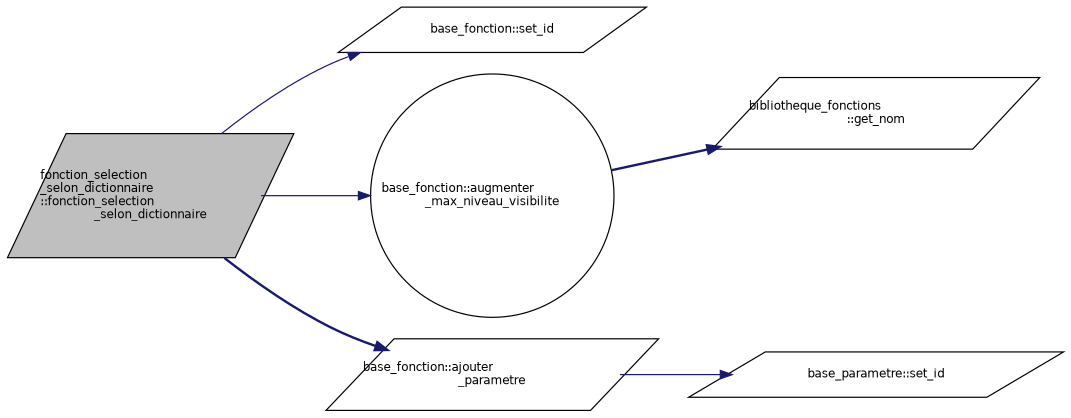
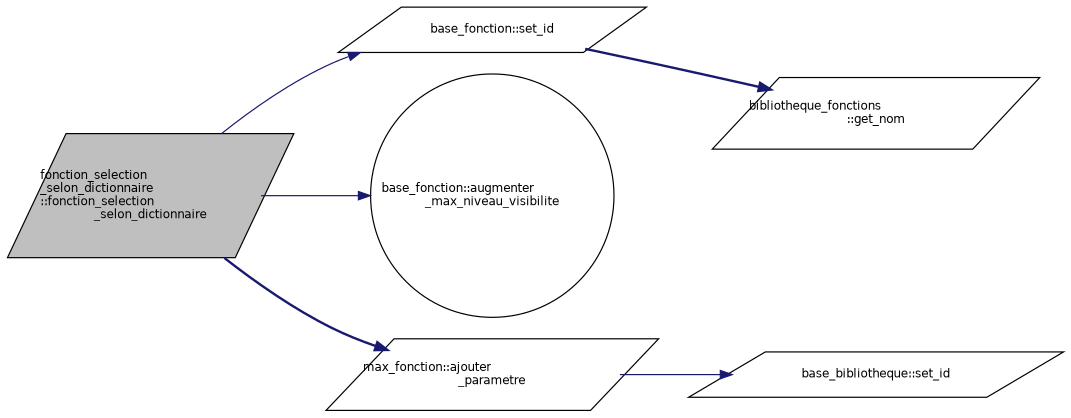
(660, 160) -> (672, 68)
(492, 375) -> (492, 375)
(876, 375) -> (876, 375)
